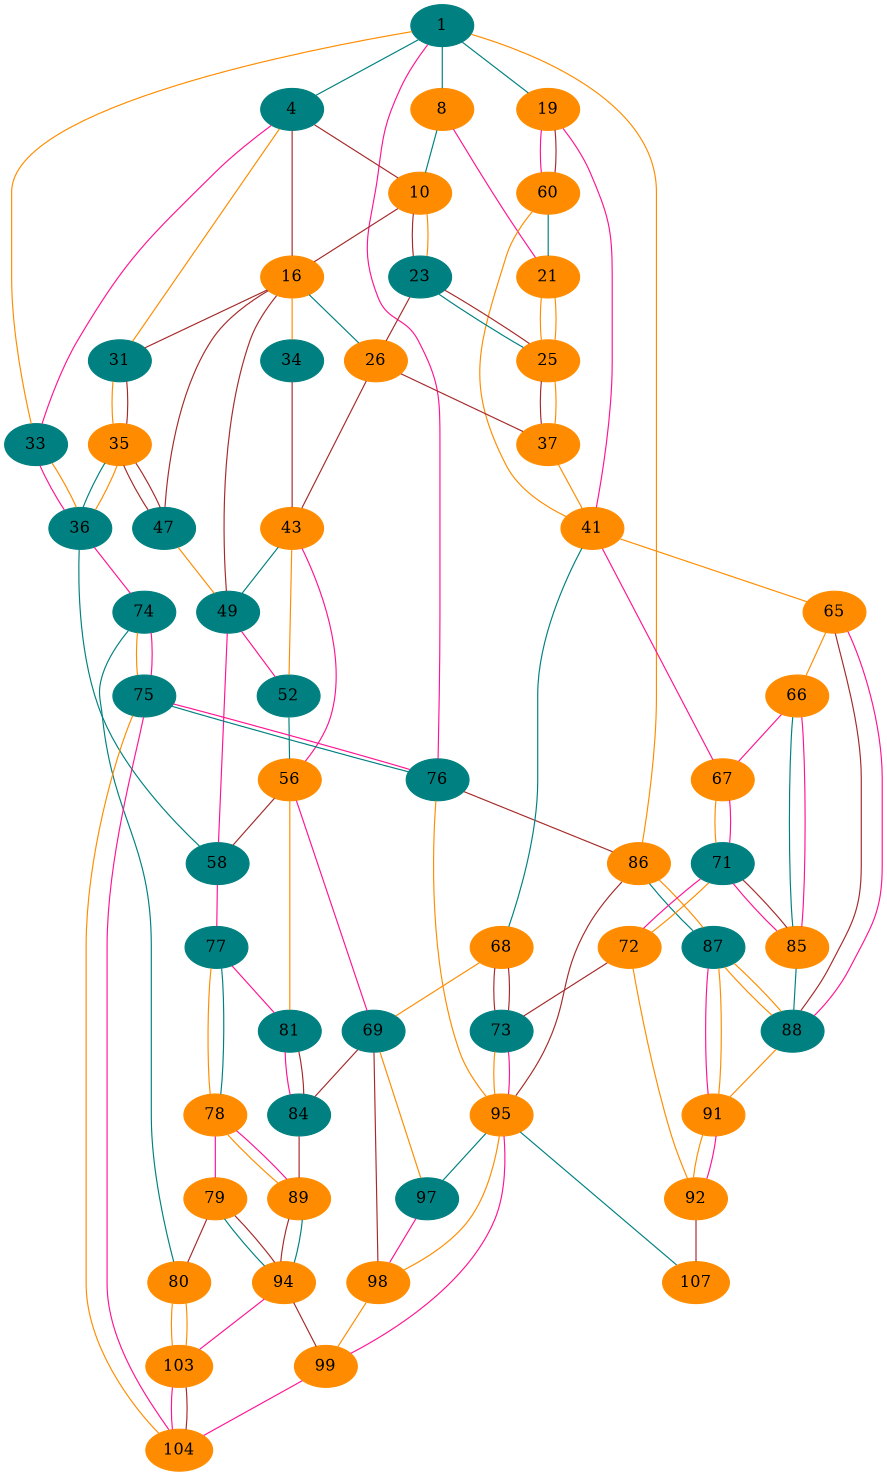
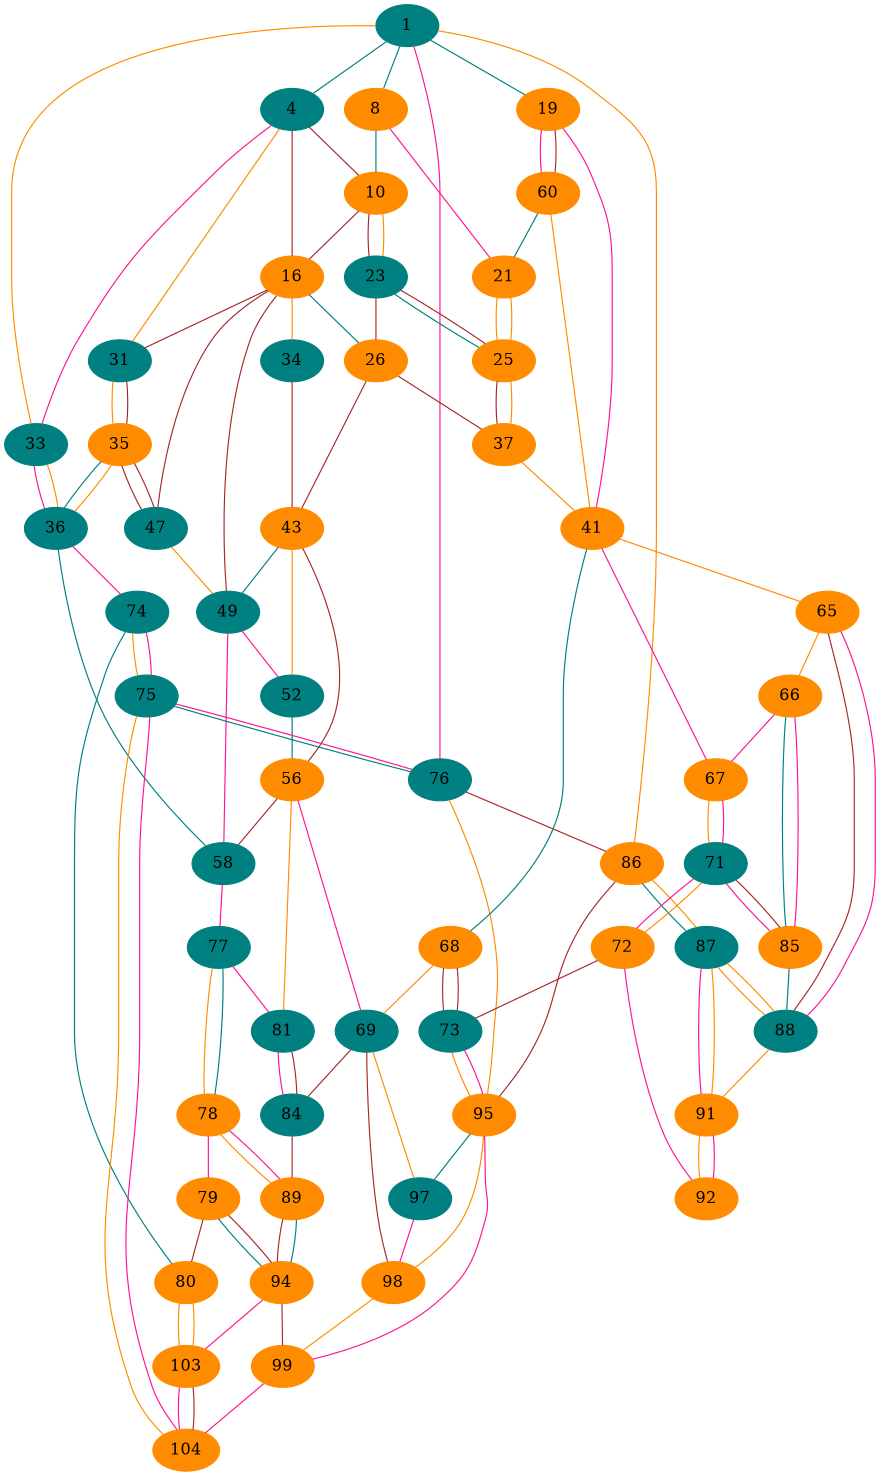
(335, 656) -> (338, 656)
(655, 1075) -> (645, 1079)
(696, 1283) -> none
